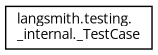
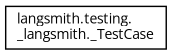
(79, 28) -> (86, 28)
